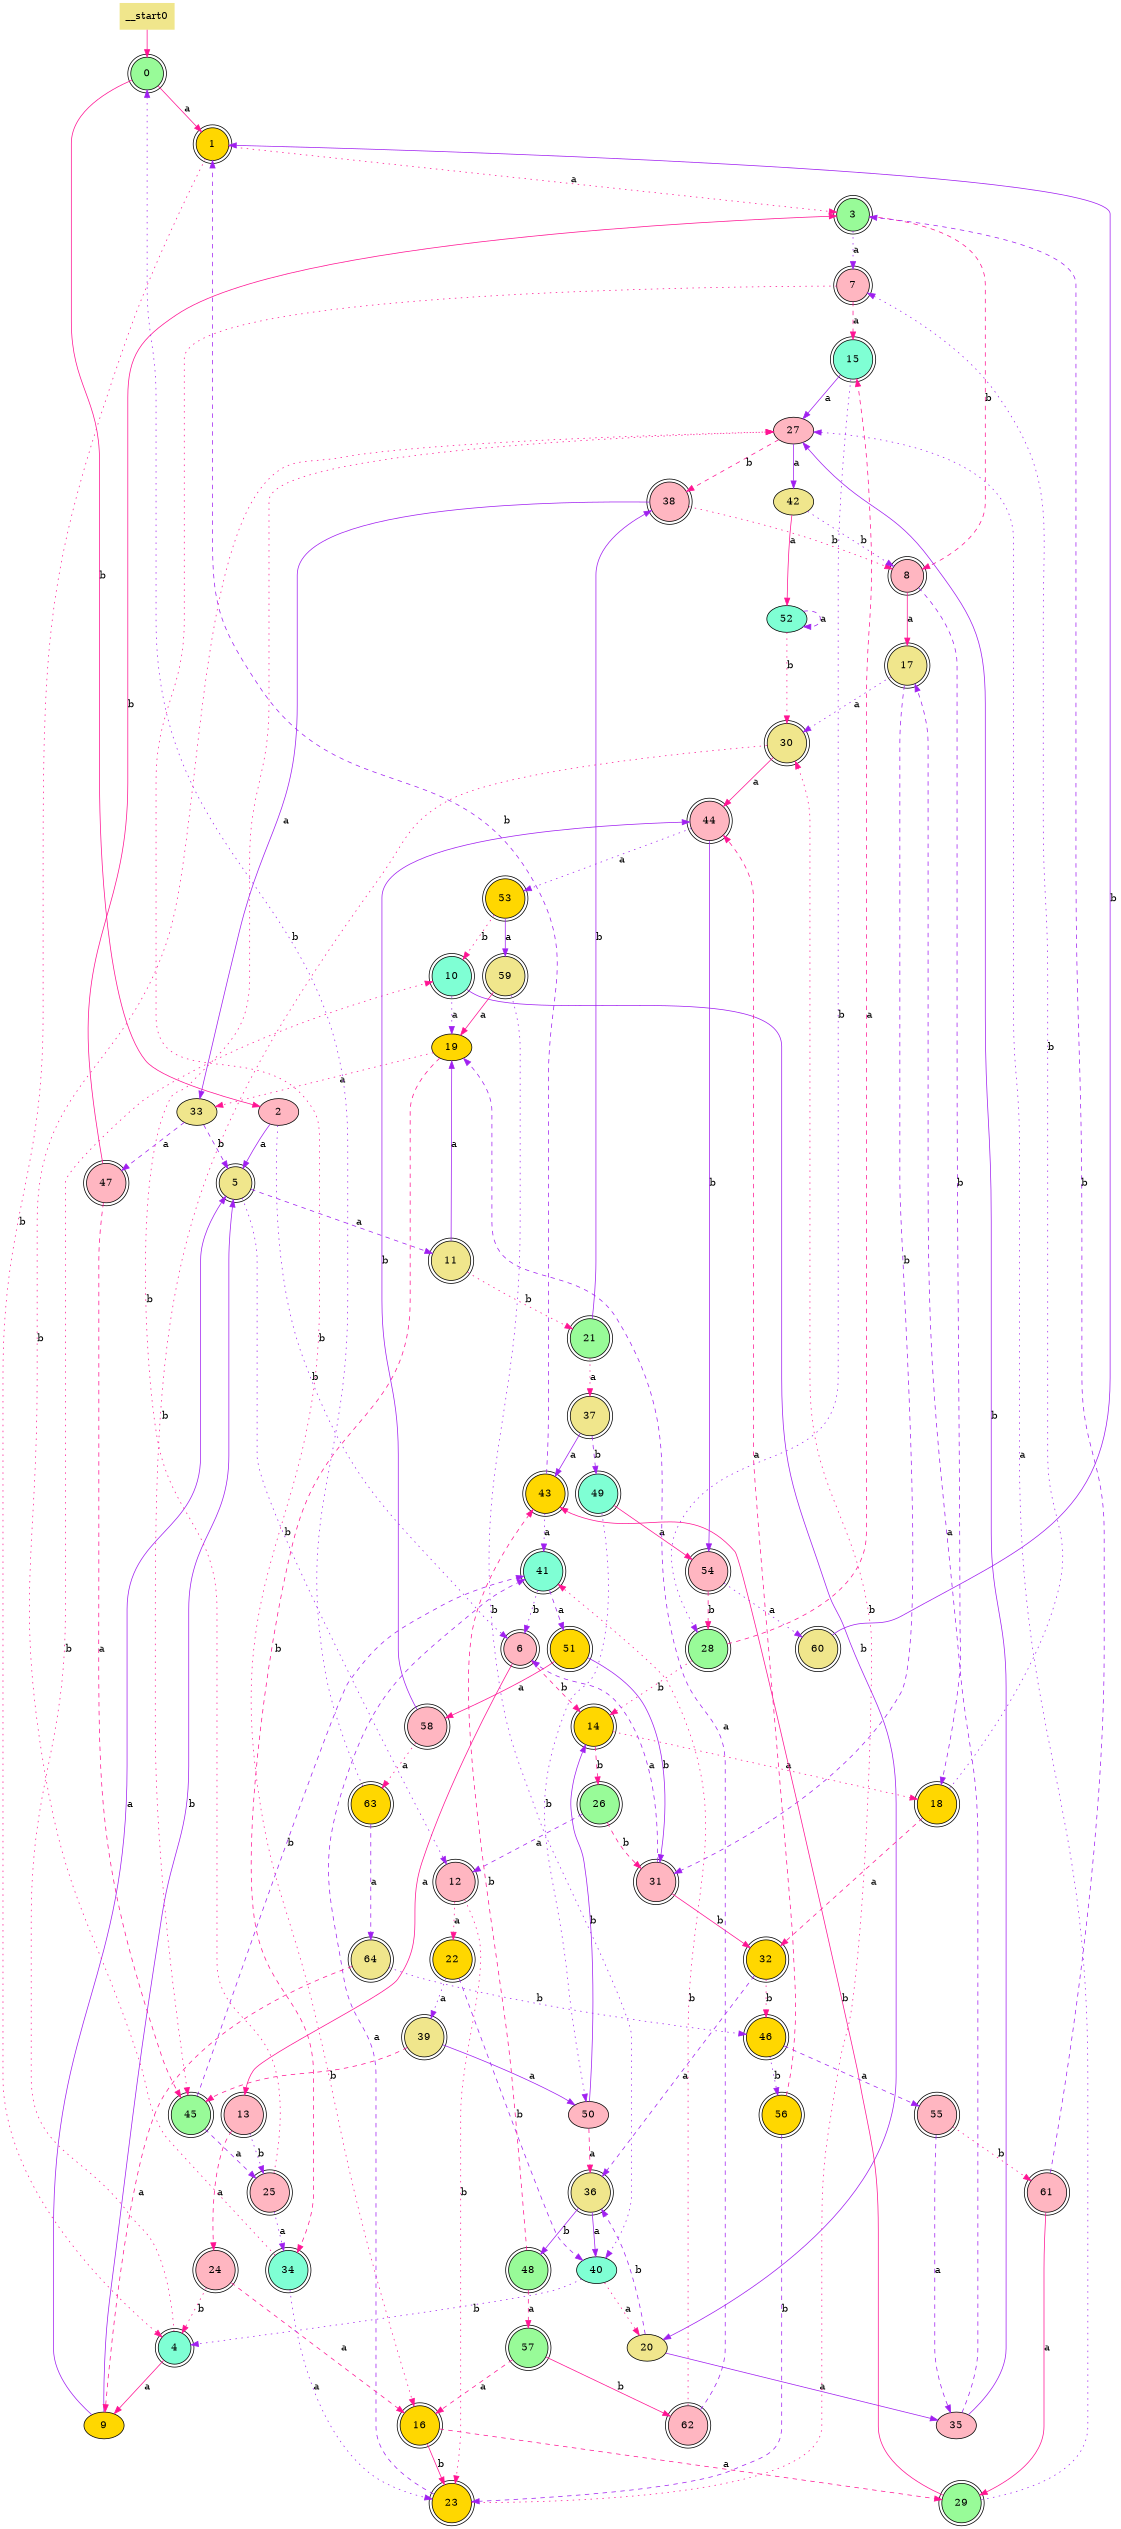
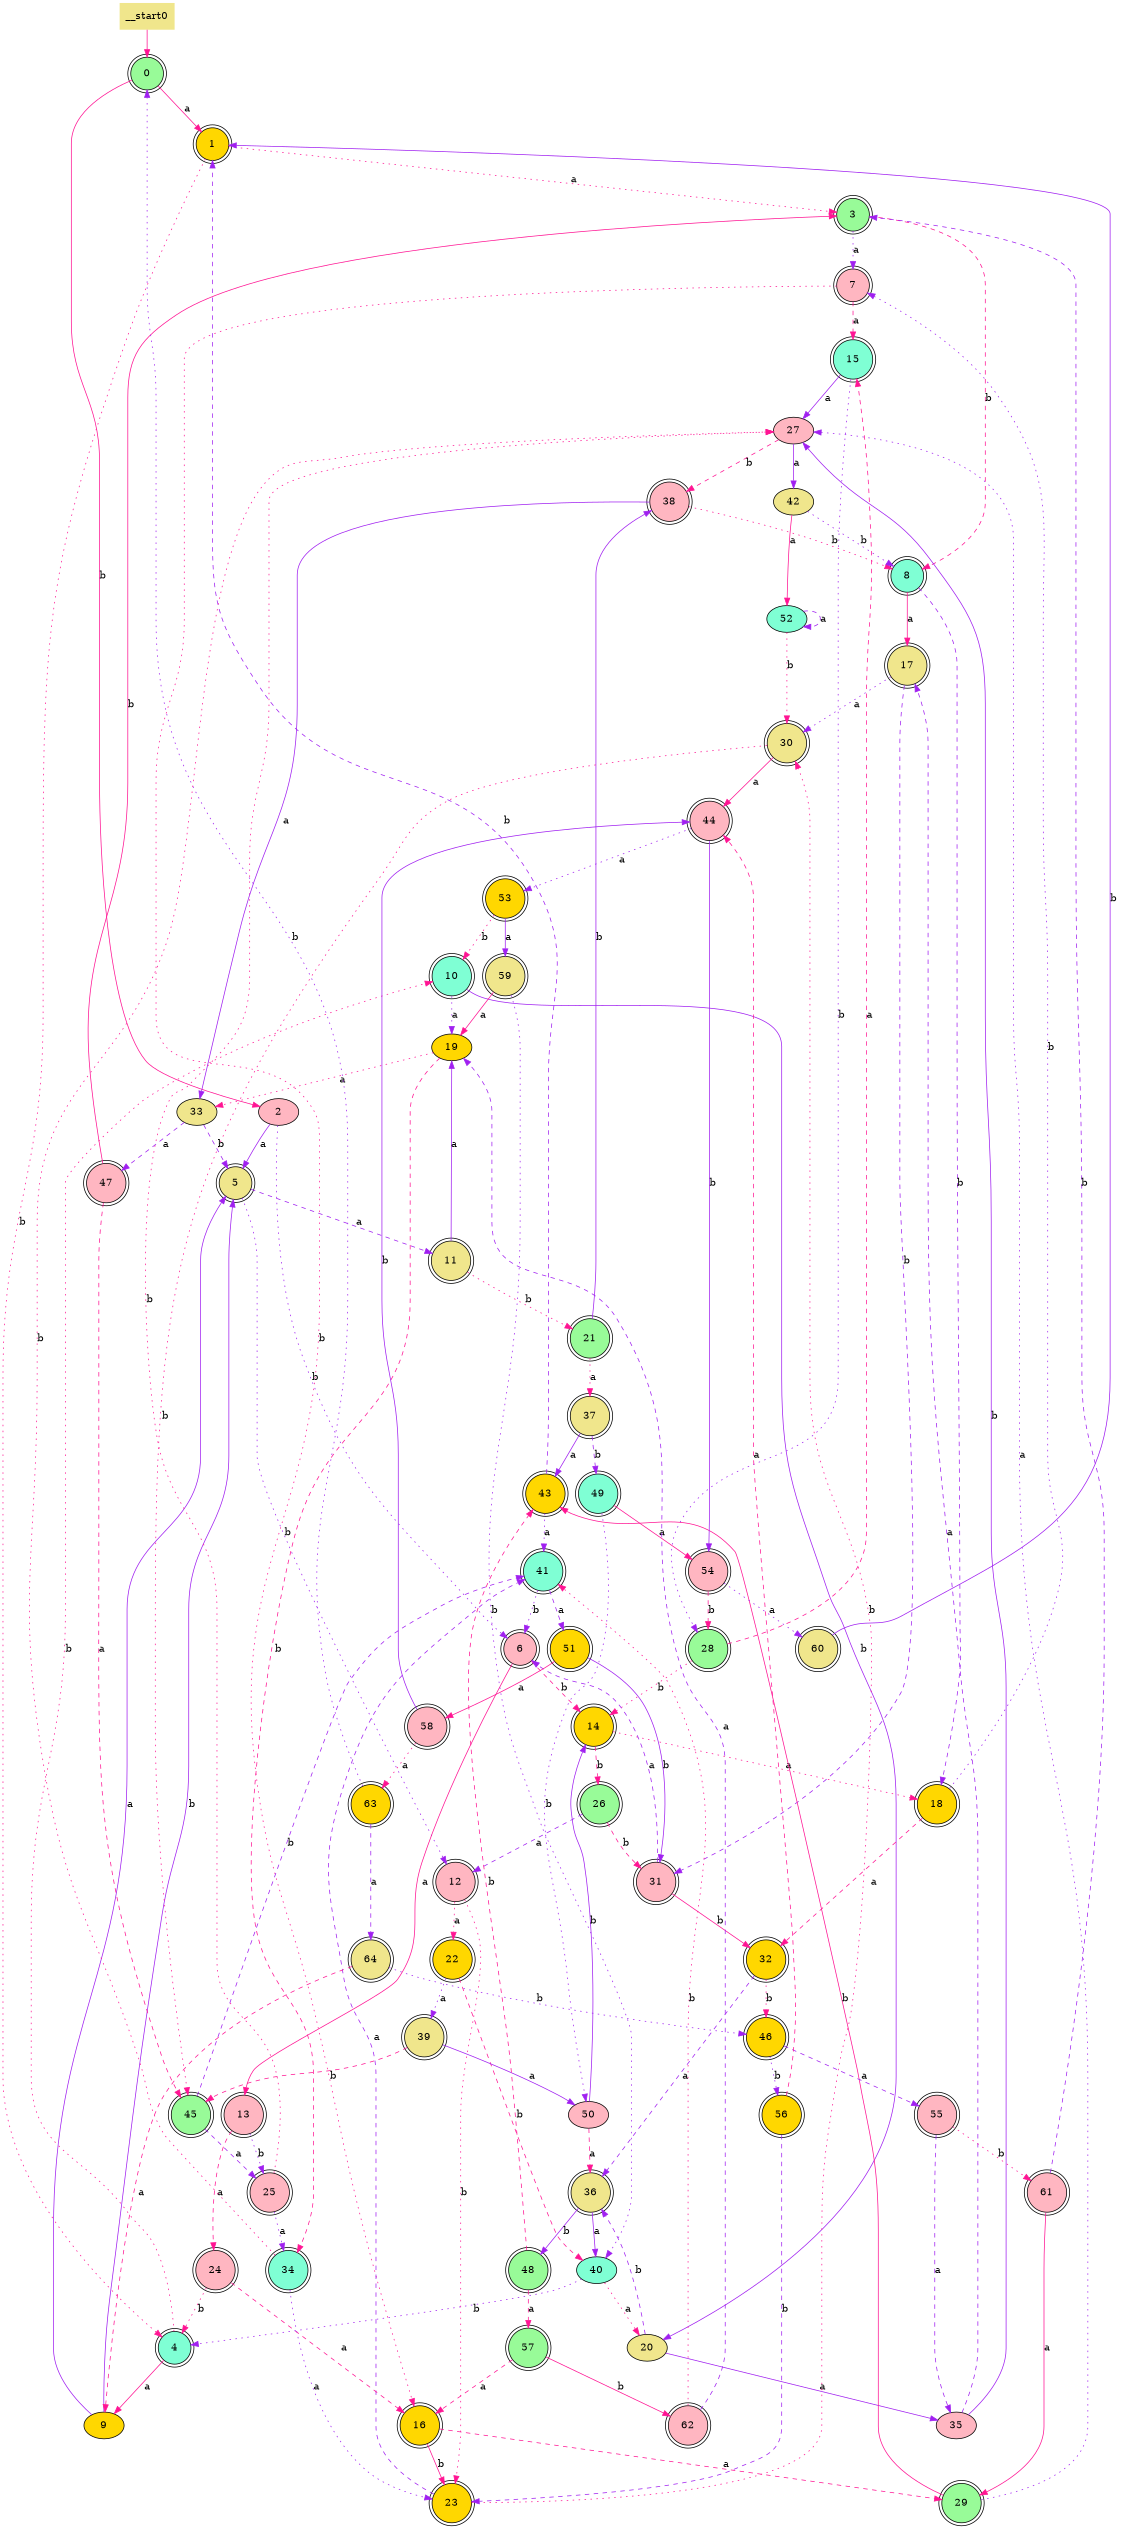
(907, 576) -> (907, 576)
(509, 2114) -> (509, 2114)
